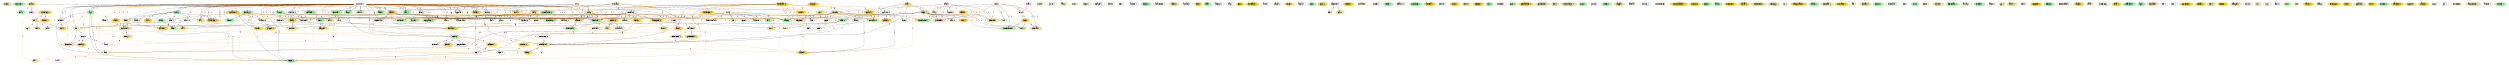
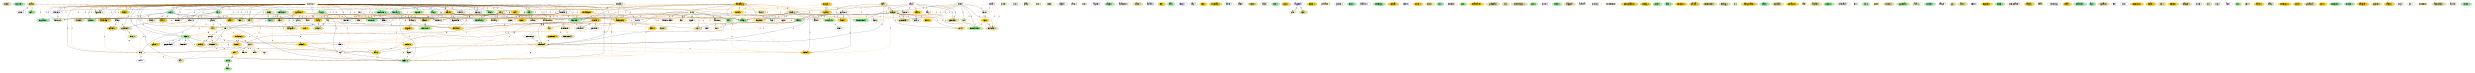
(1479, 4) -> none
none -> (2336, 4)
(587, 7) -> (393, 17)
(517, 12) -> (515, 12)
(57, 23) -> (232, 32)
(112, 24) -> (232, 56)
